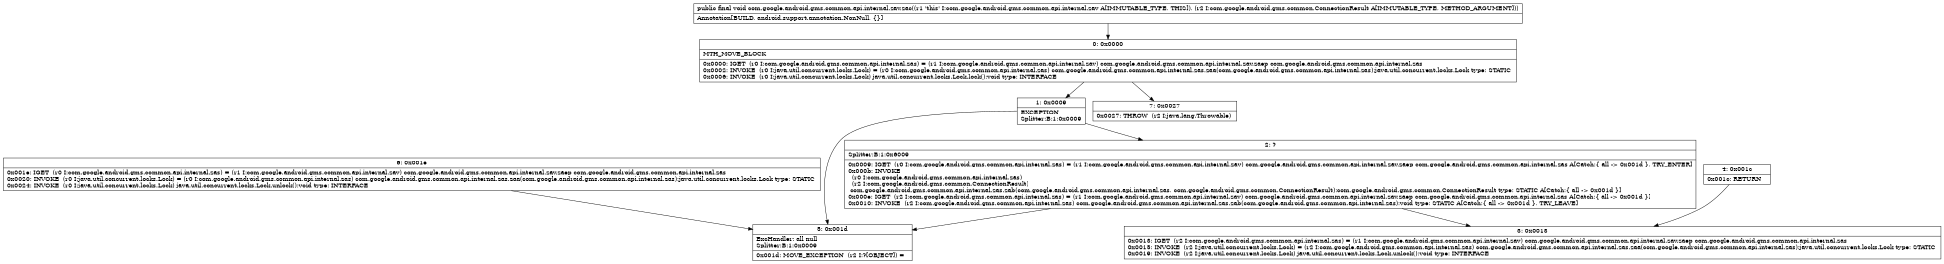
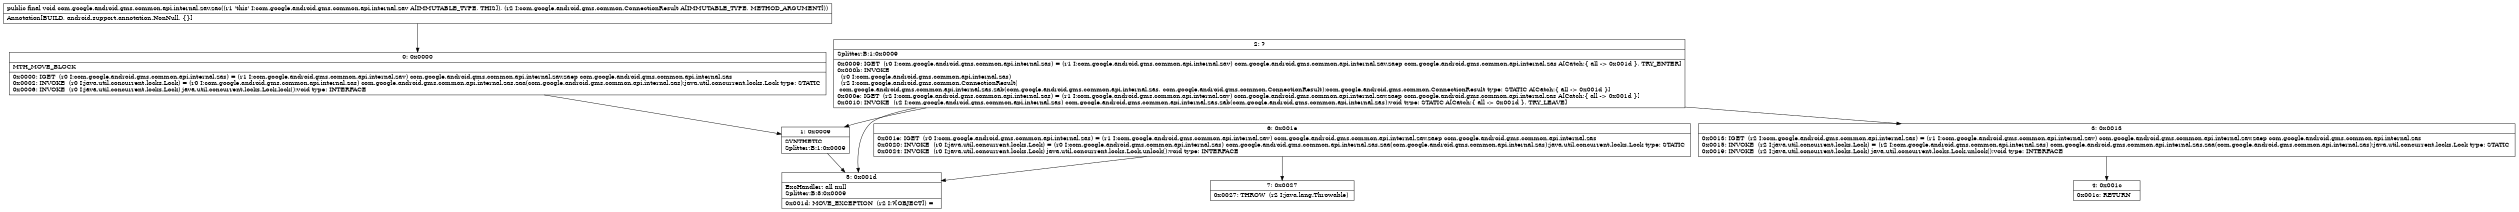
(1141, 90) -> (1282, 166)
(1040, 113) -> (804, 142)
(1112, 131) -> (870, 120)
(879, 155) -> (868, 54)
(1697, 210) -> (2107, 166)
(787, 246) -> (816, 194)
